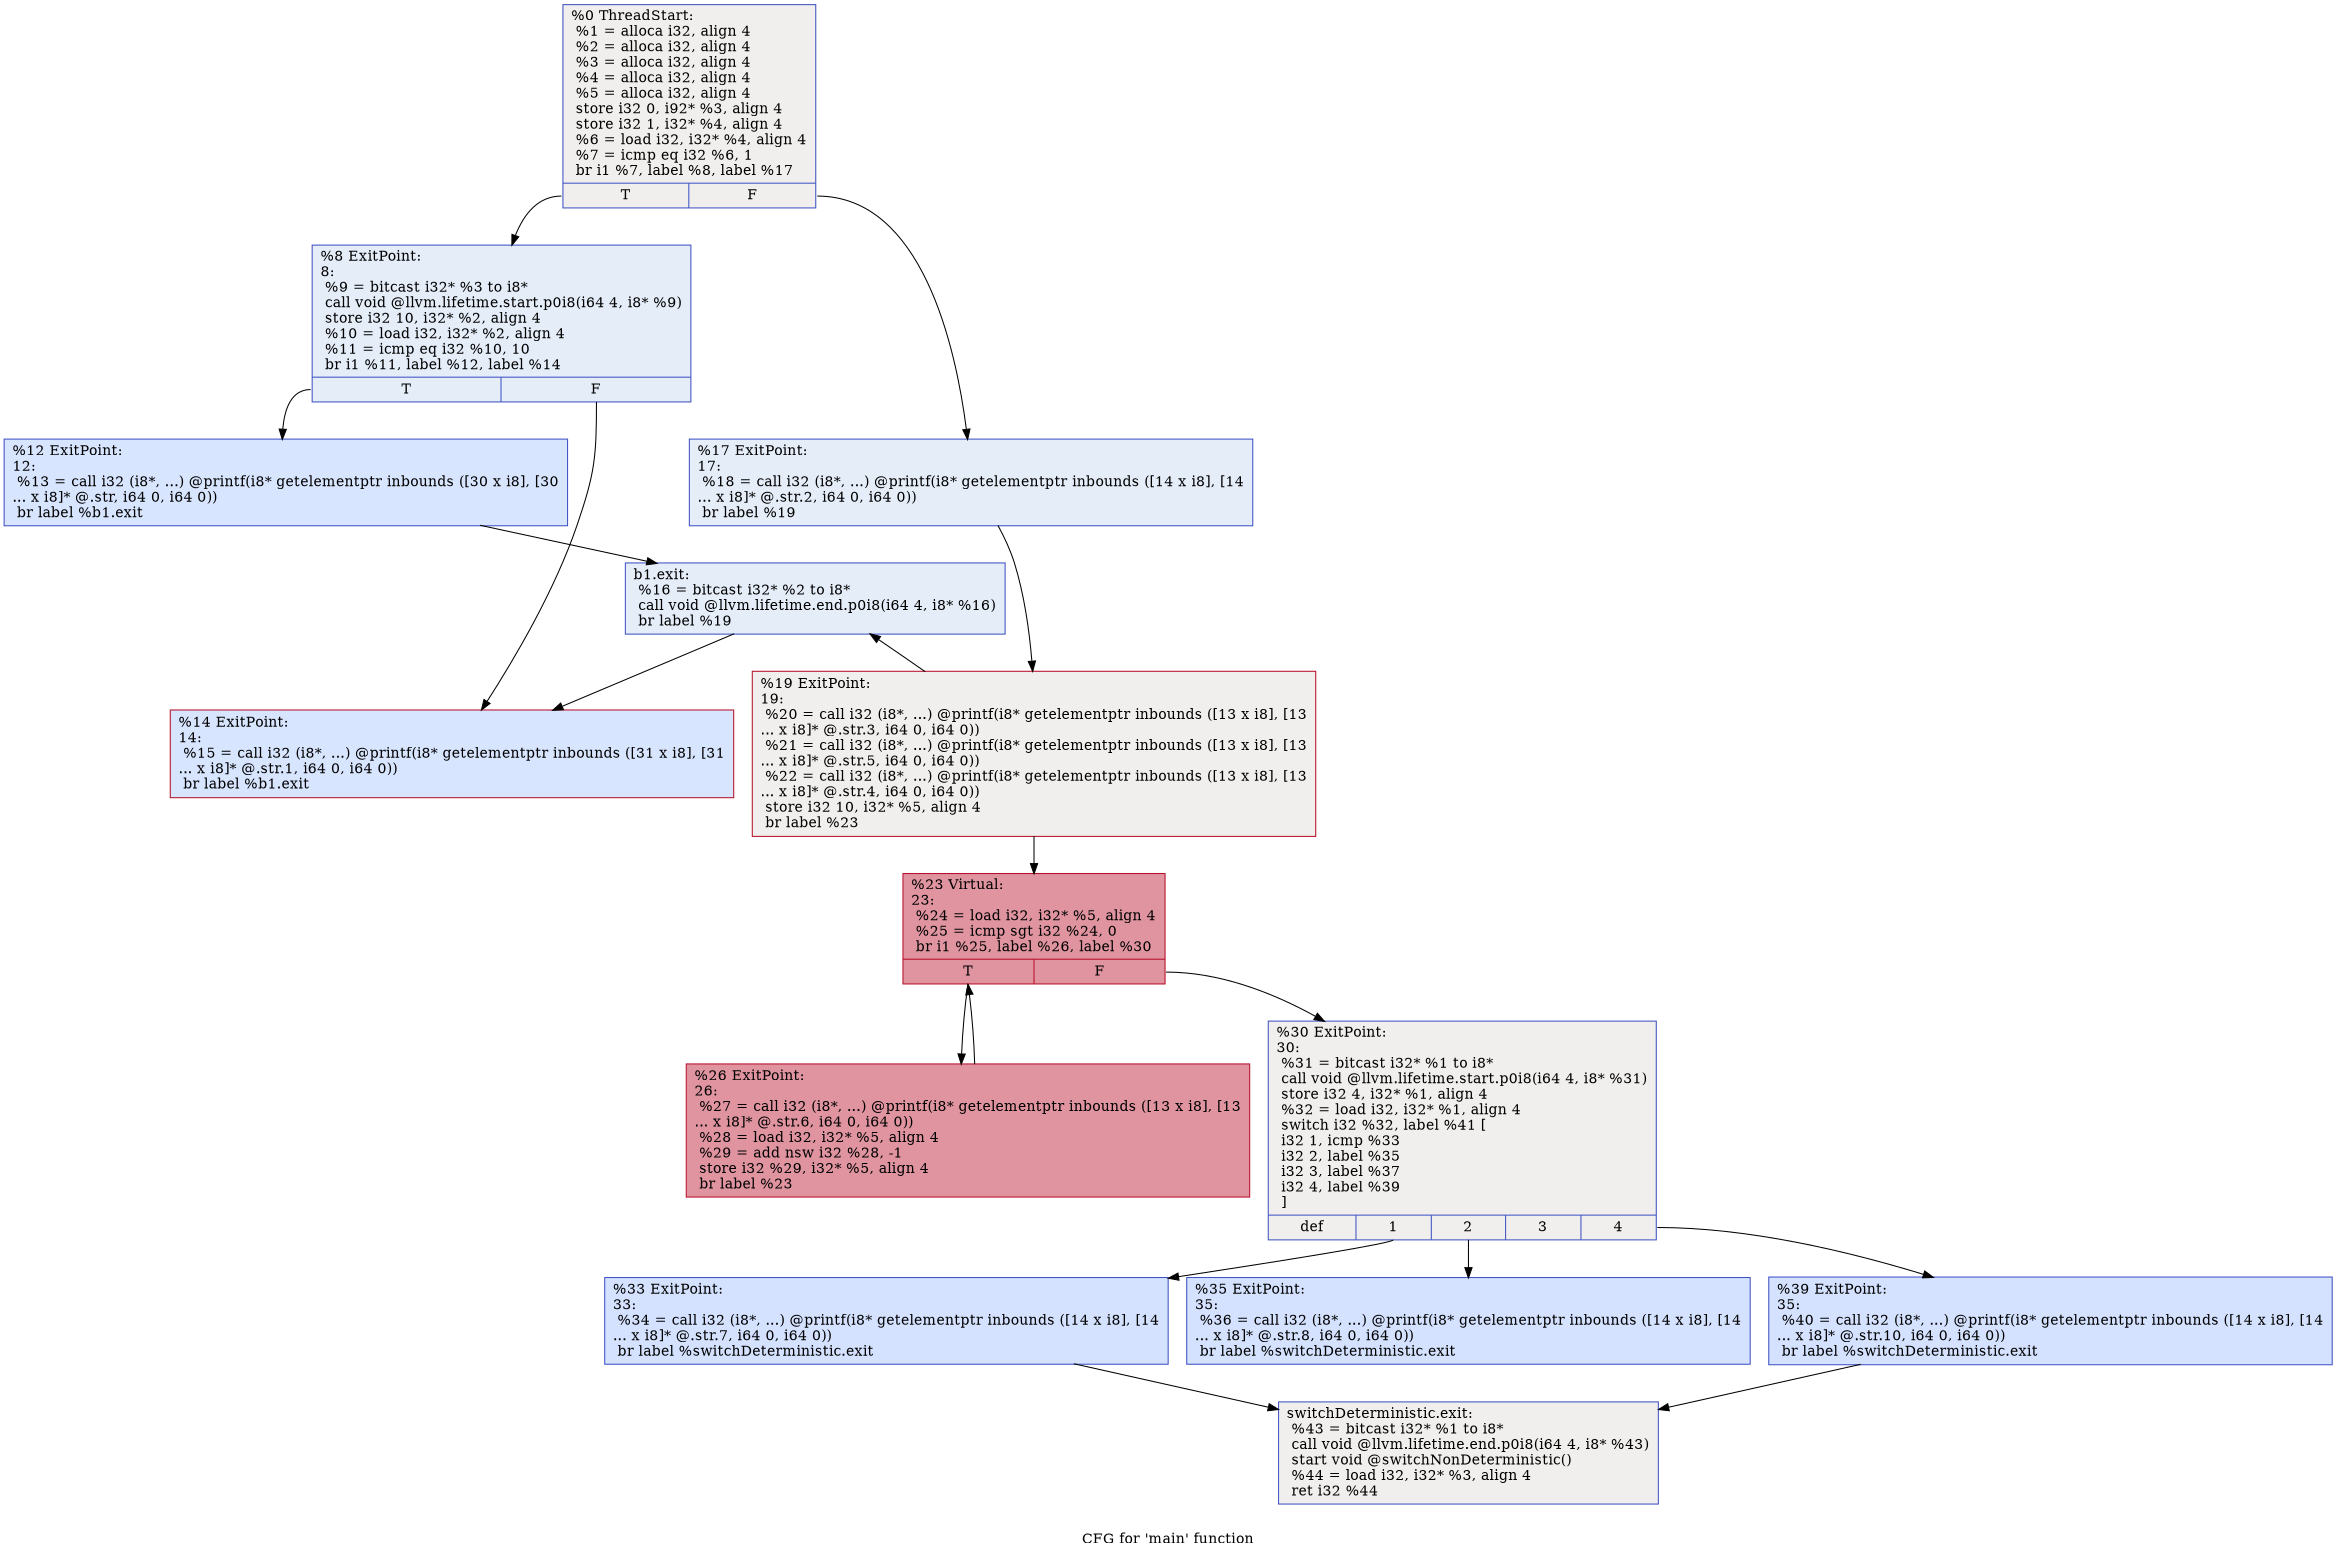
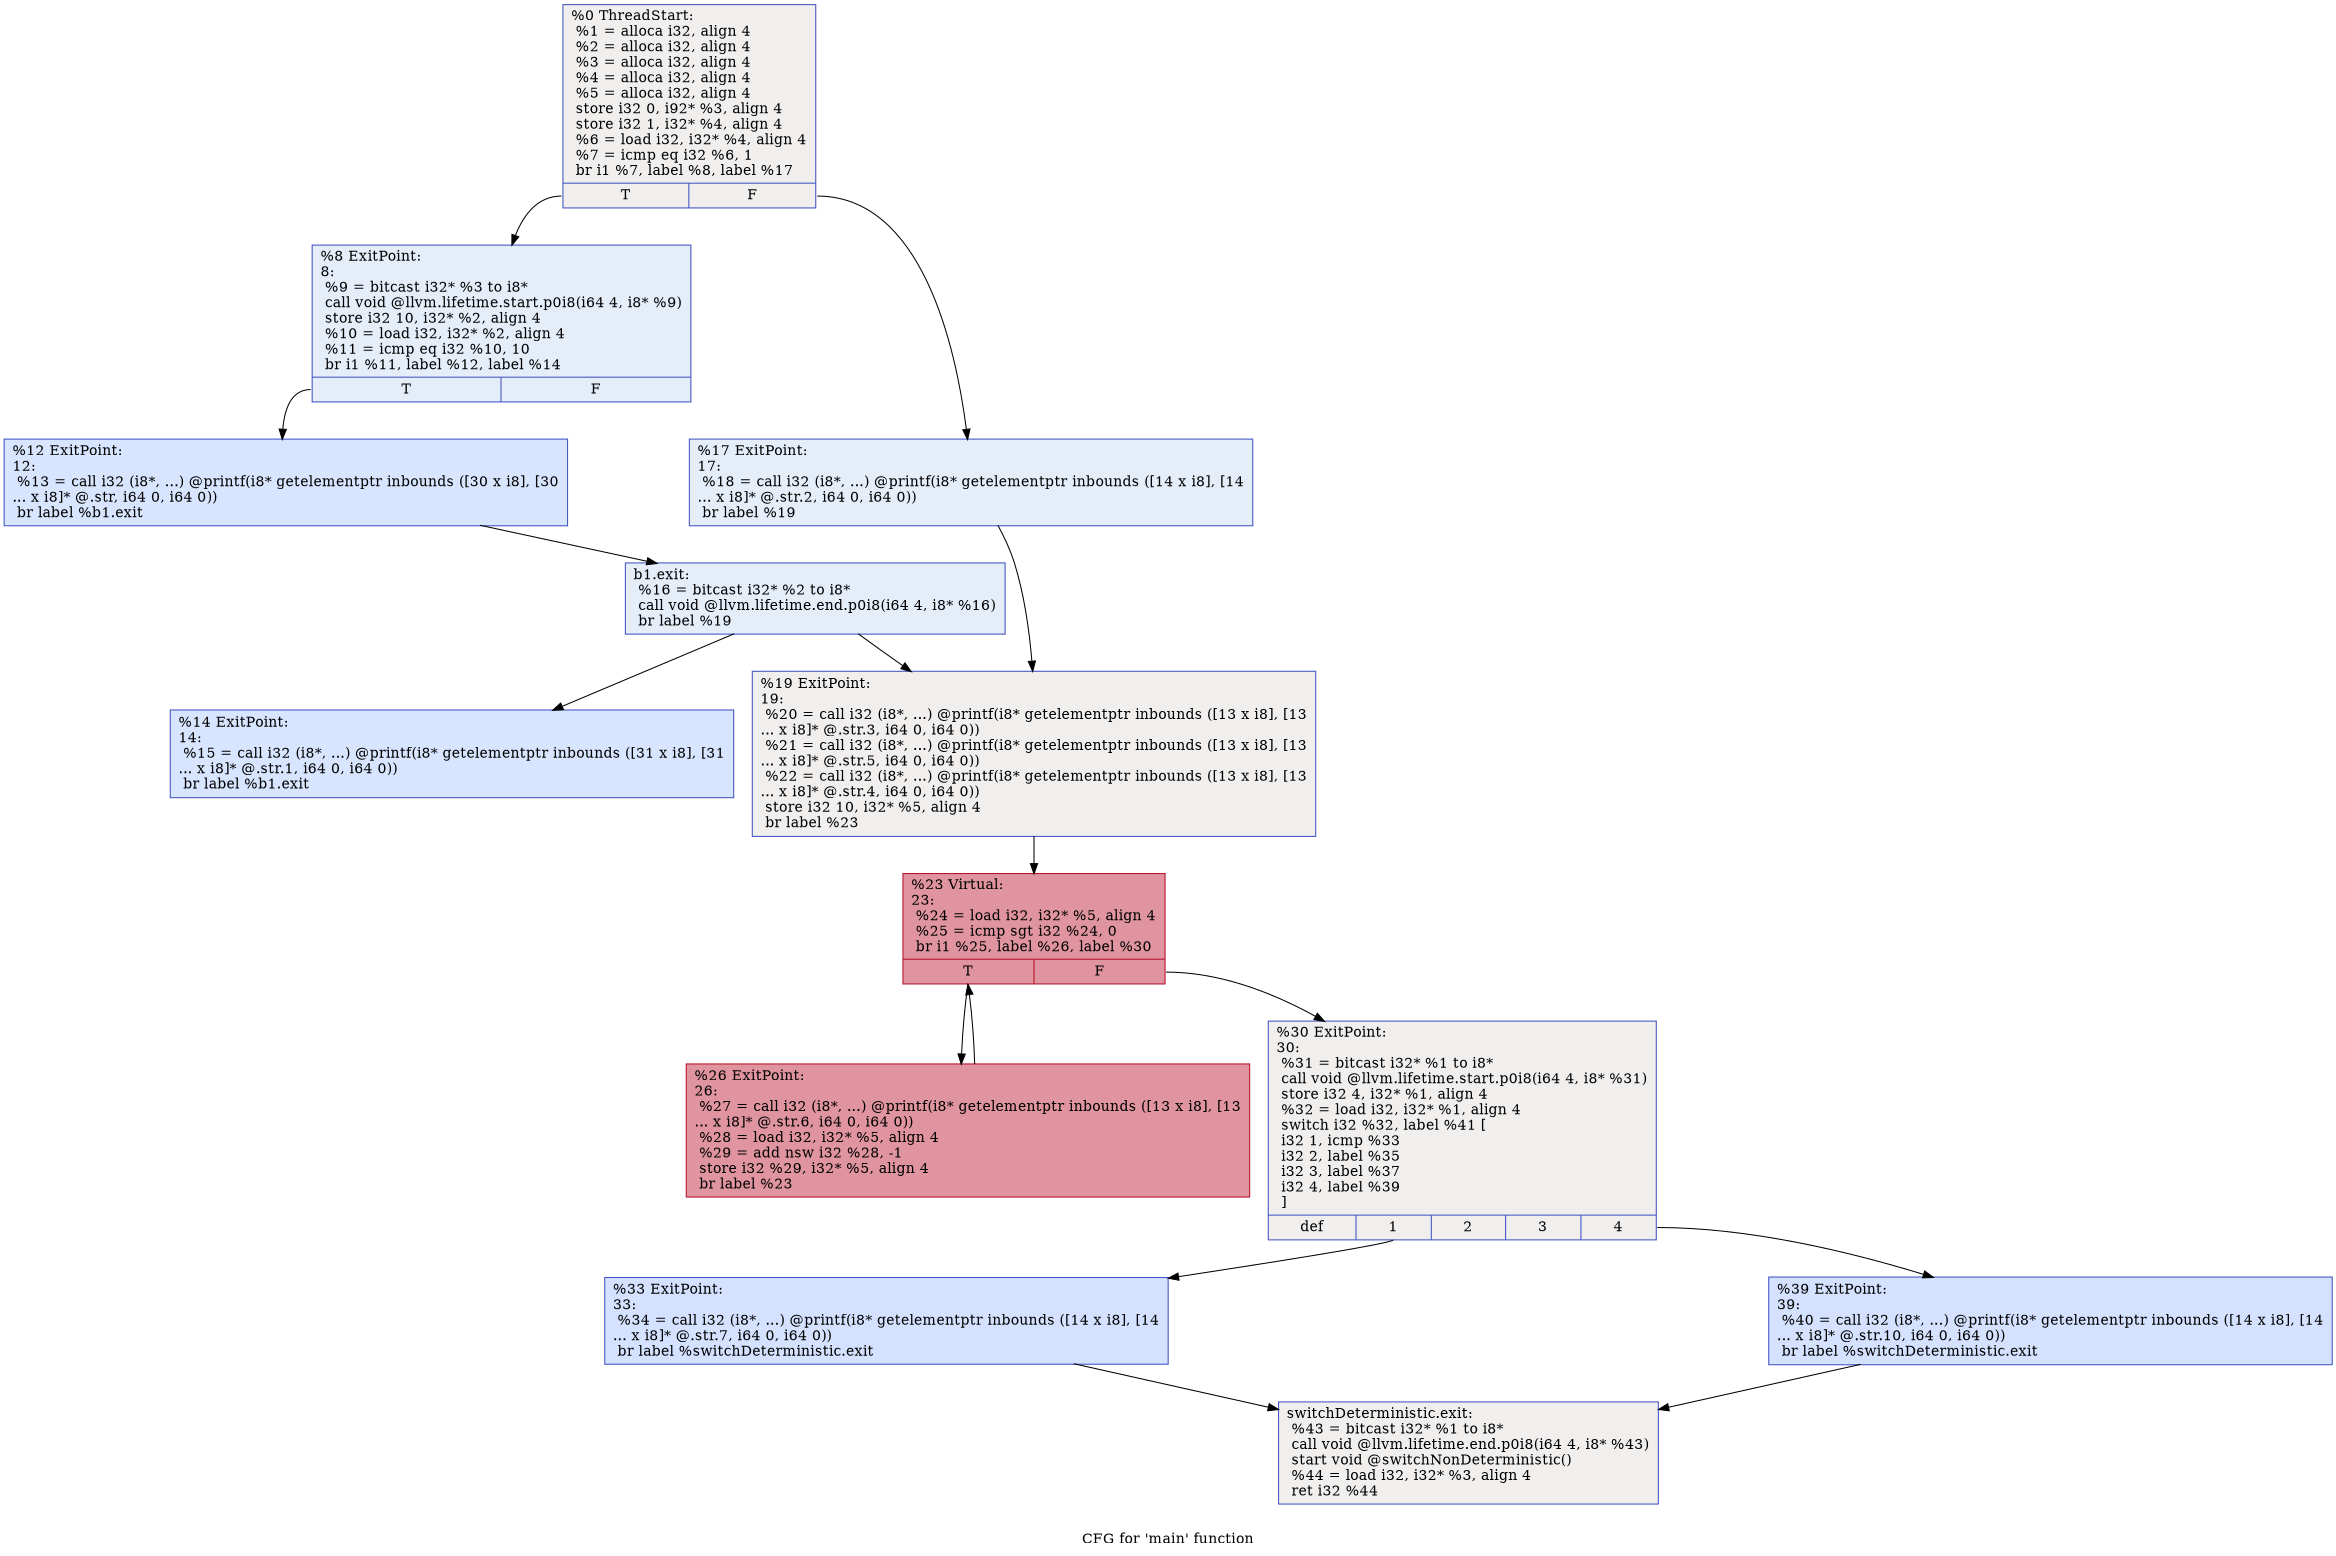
(564, 559) -> none
(902, 656) -> (880, 650)
(452, 754) -> (452, 754)
(1034, 754) -> (1034, 754)
(1791, 1305) -> (1791, 1305)
(1468, 1321) -> none
